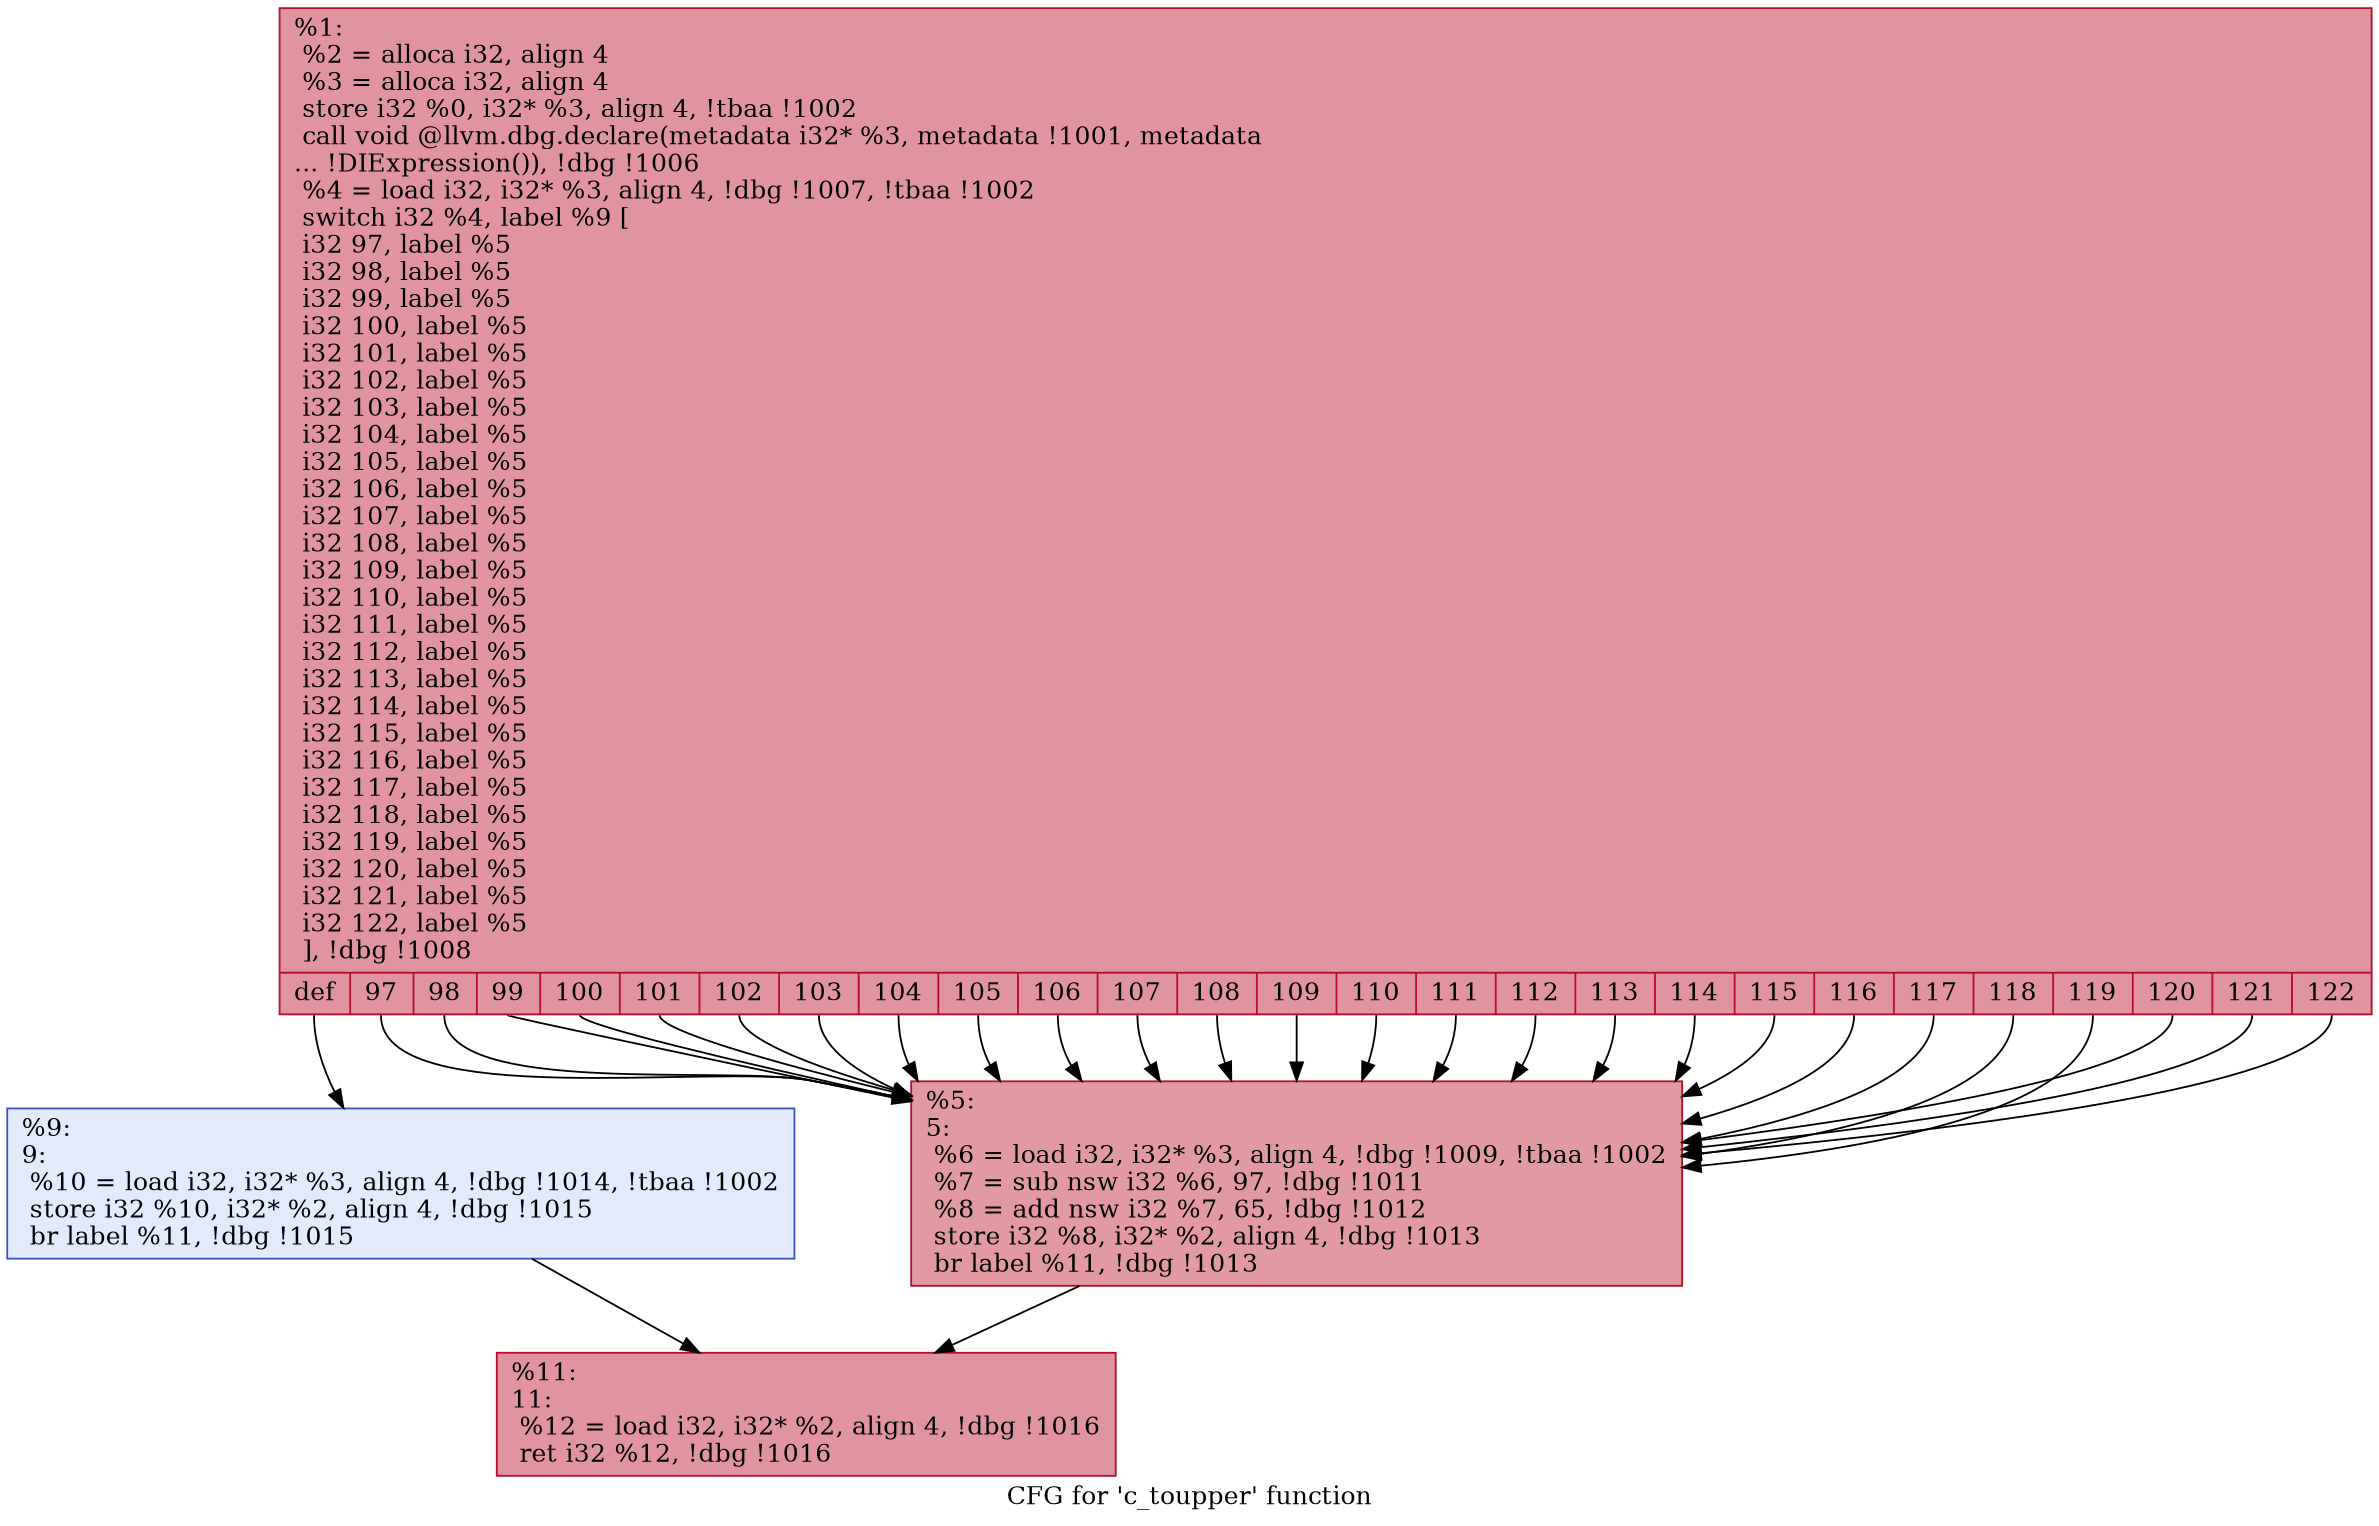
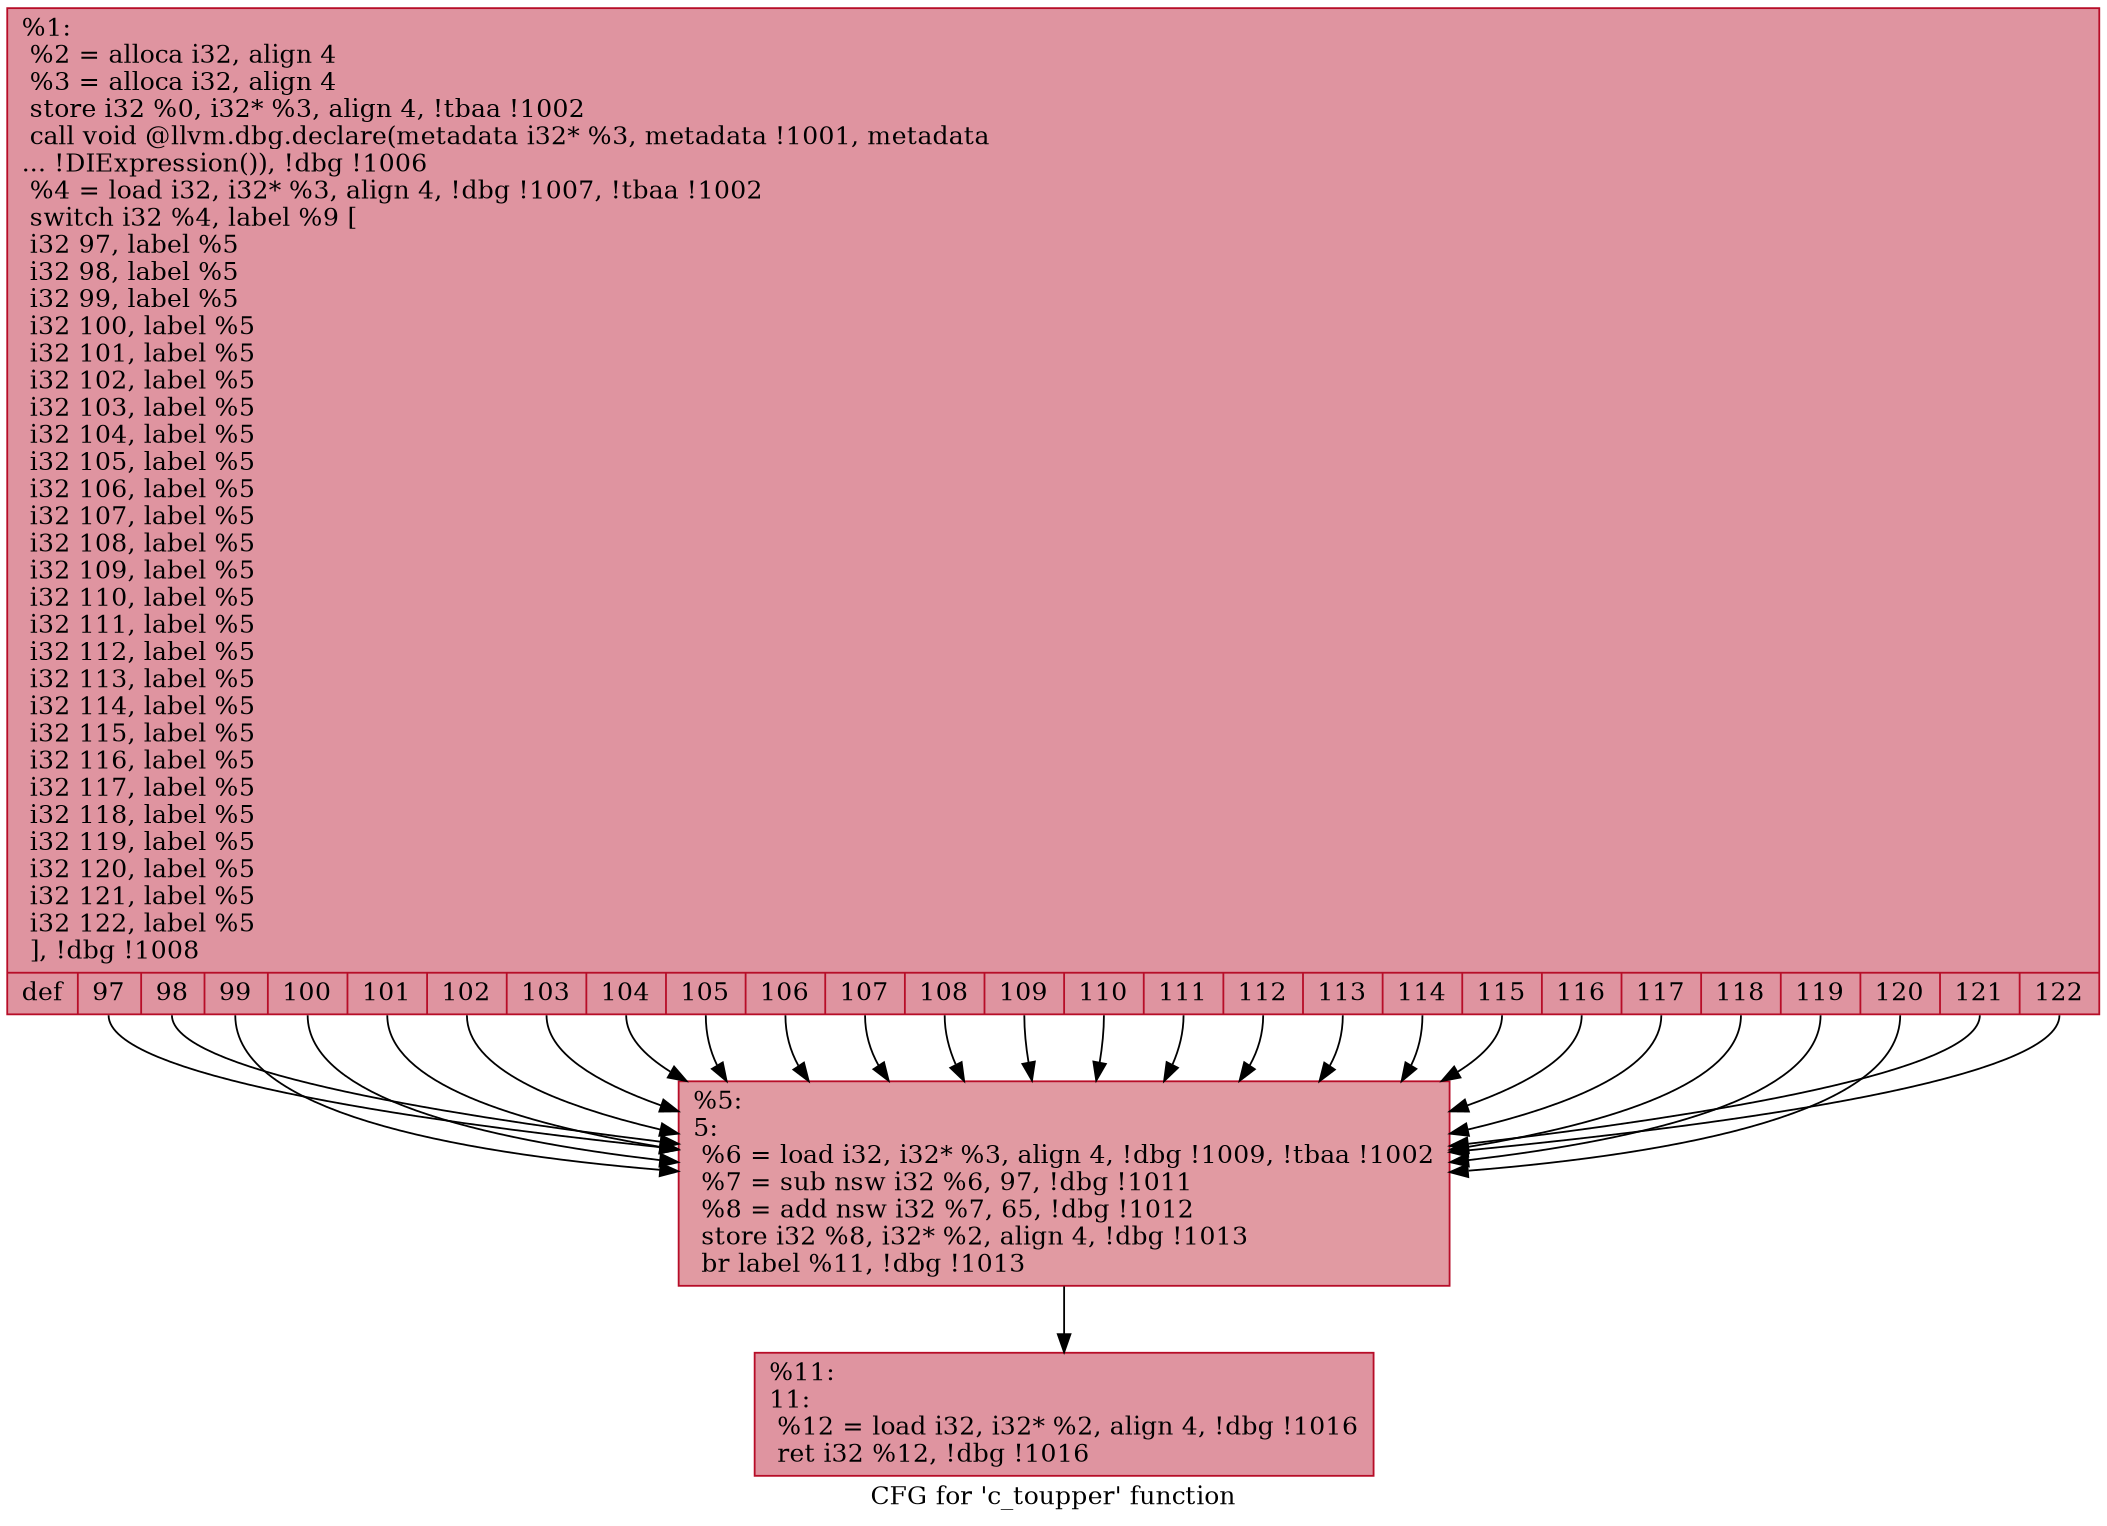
(401, 1184) -> none
